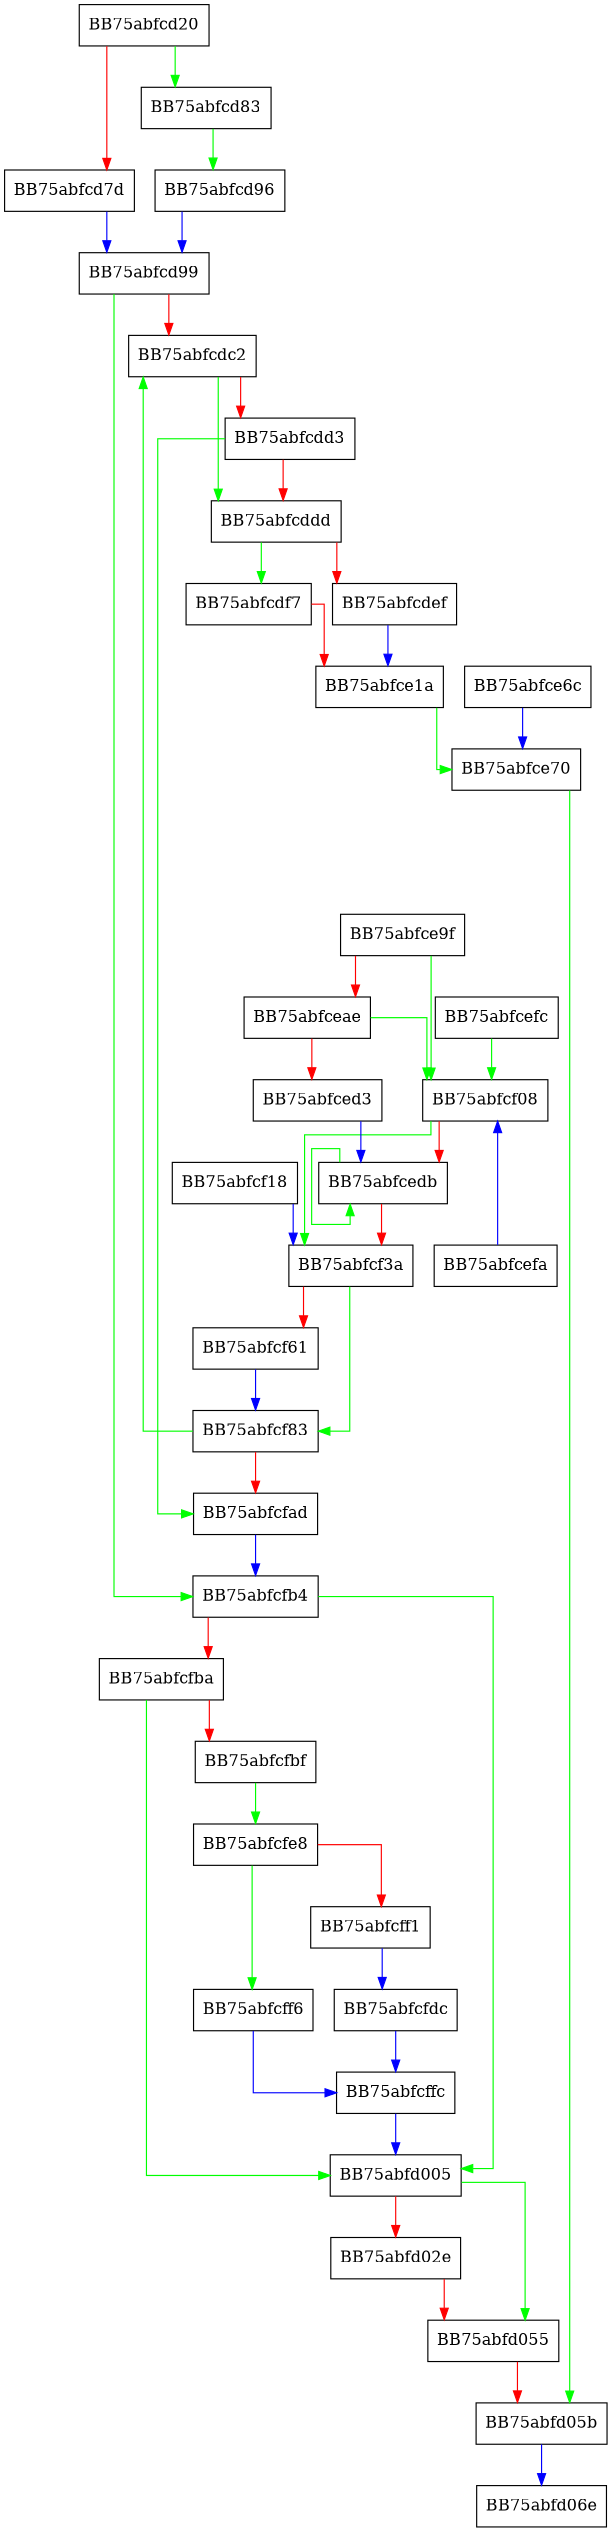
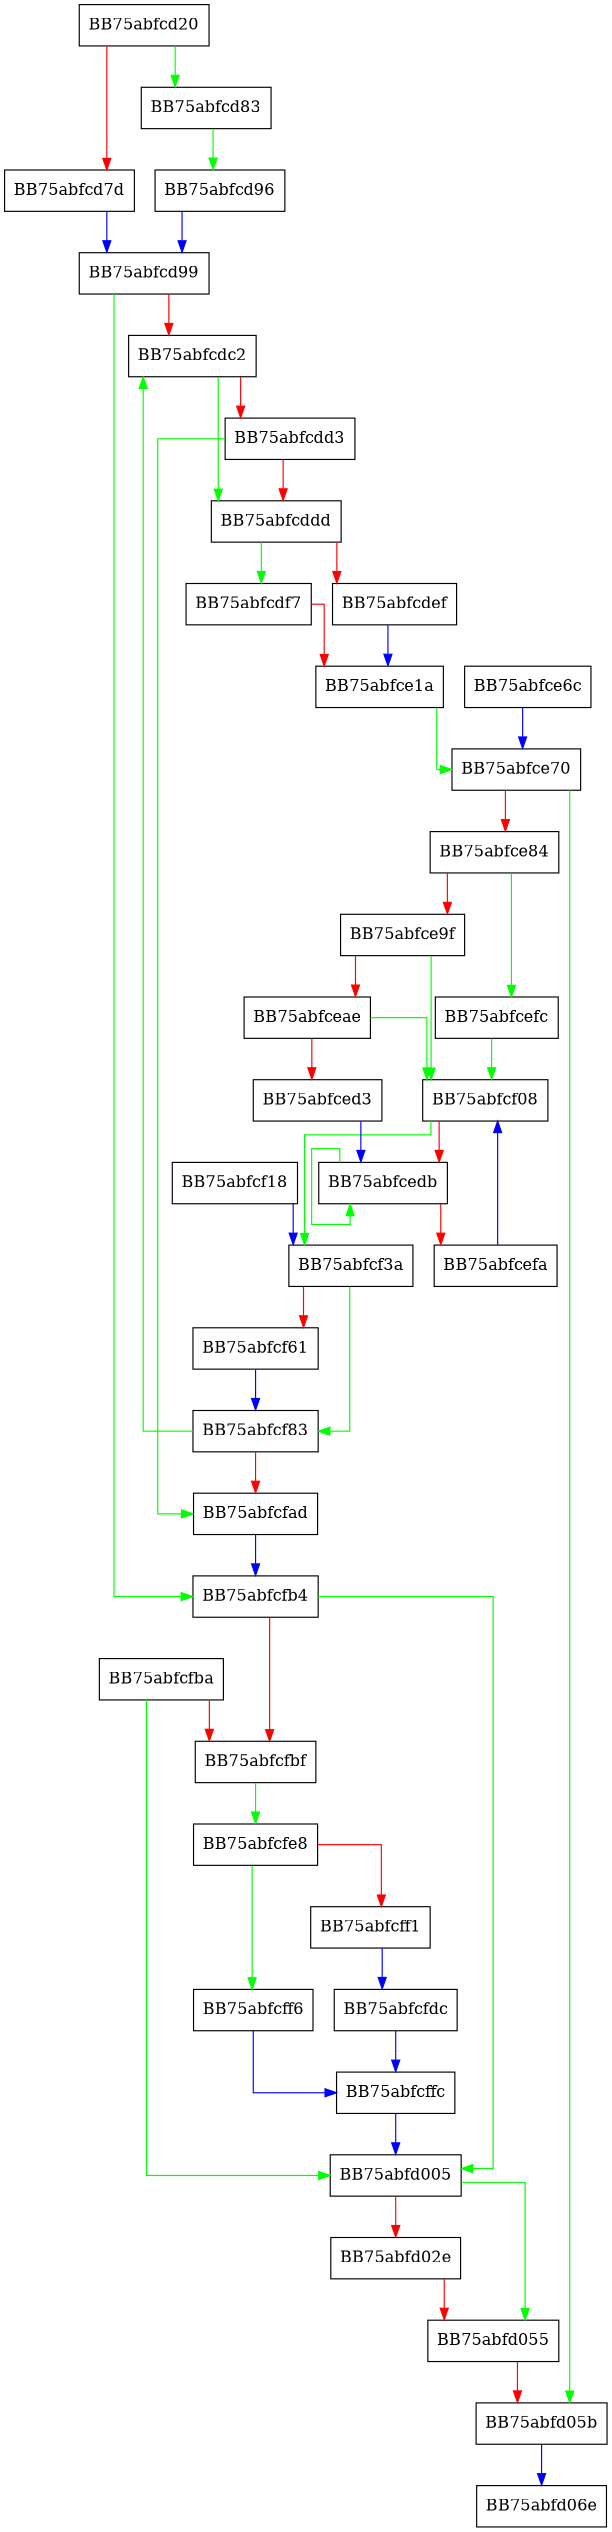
none -> (494, 852)
(382, 1219) -> (441, 1219)
(208, 1632) -> (270, 1674)
